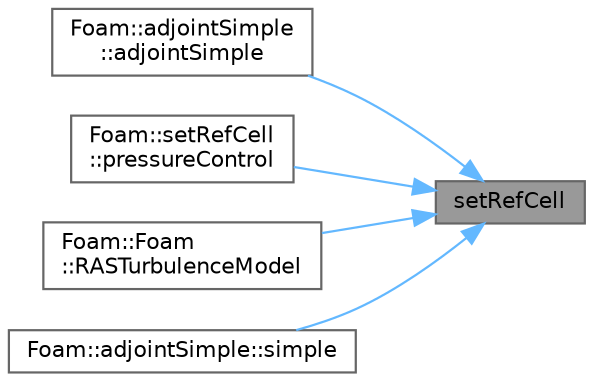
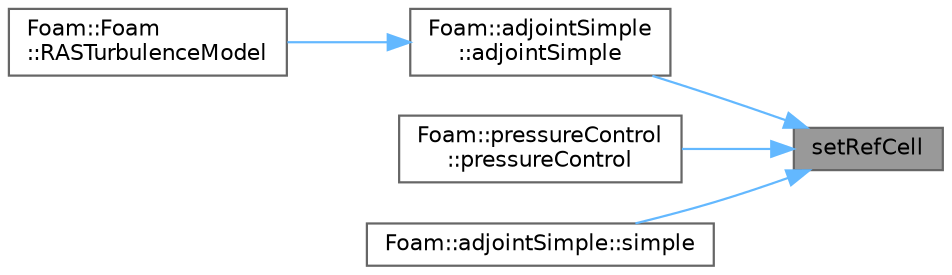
(182, 149) -> (540, 149)
(368, 226) -> (337, 42)
